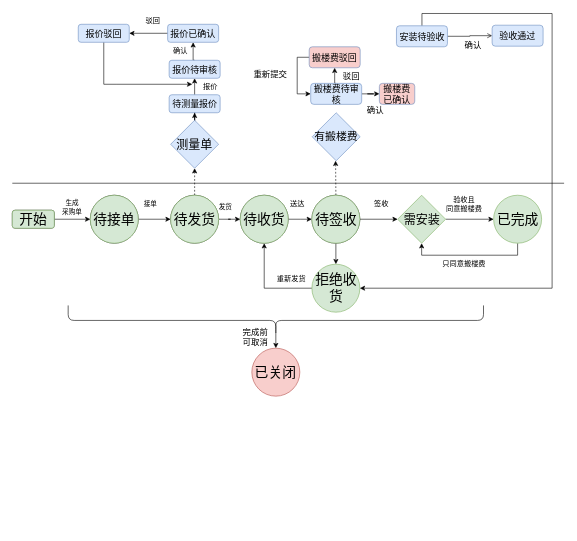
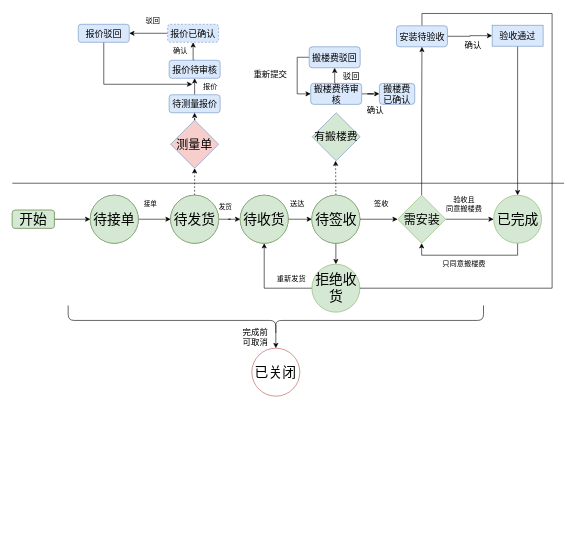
(193, 33) -> (193, 33)
(488, 36) -> (486, 36)
(518, 36) -> (518, 36)
(335, 57) -> (335, 57)
(397, 94) -> (397, 94)
(195, 117) -> (195, 117)
none -> (518, 118)
(336, 137) -> (336, 137)
(195, 144) -> (195, 144)
none -> (422, 153)
(72, 207) -> none
(365, 288) -> (363, 288)
(276, 372) -> (276, 372)
